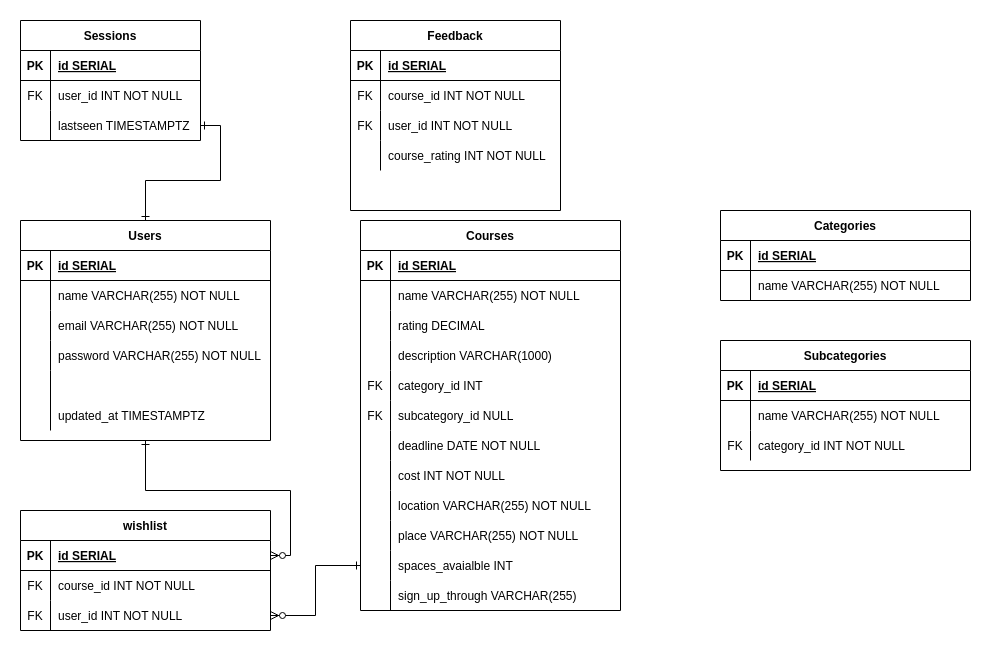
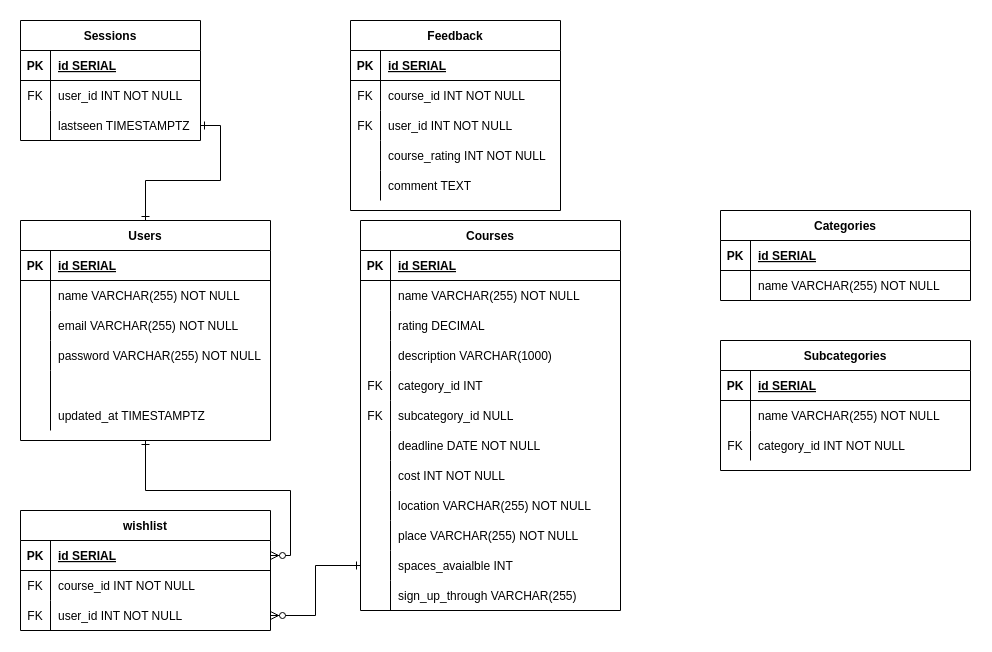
none -> (471, 186)
